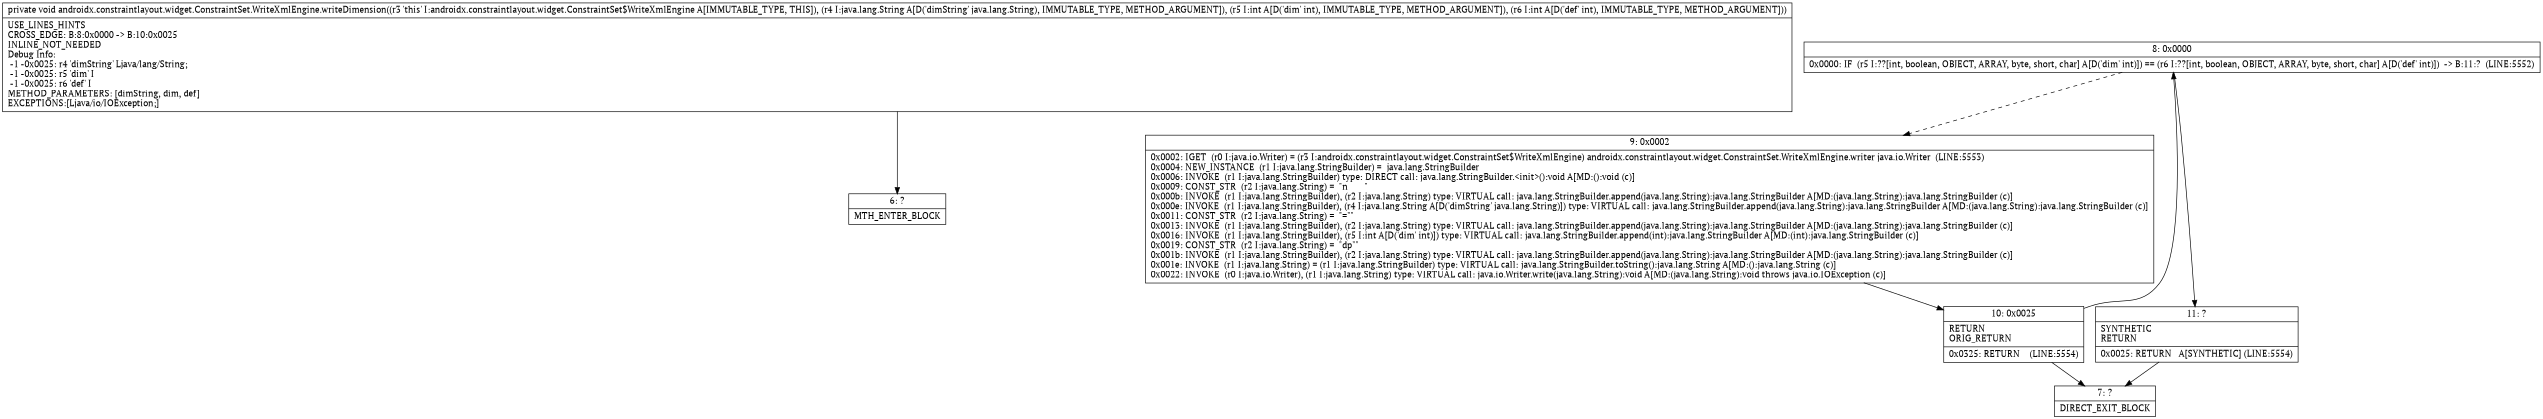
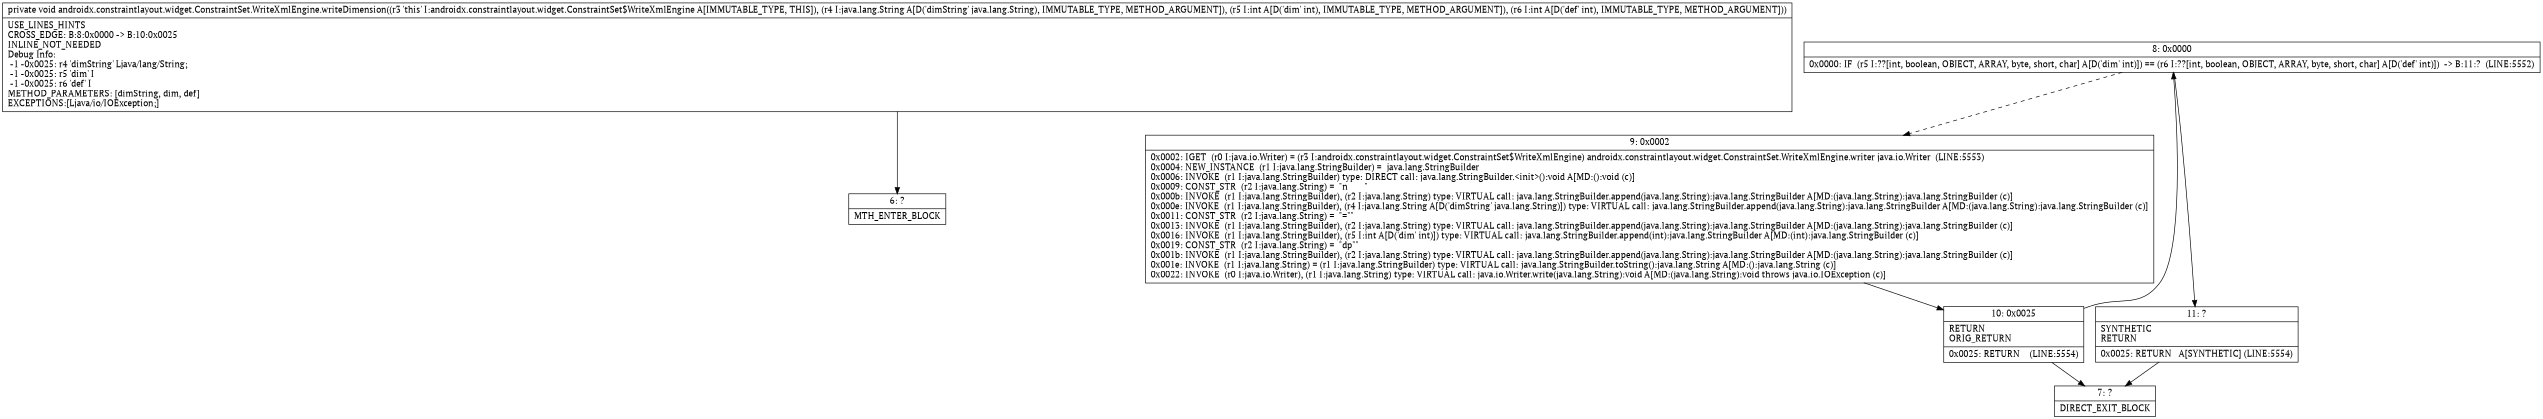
(2014, 354) -> (2014, 354)
